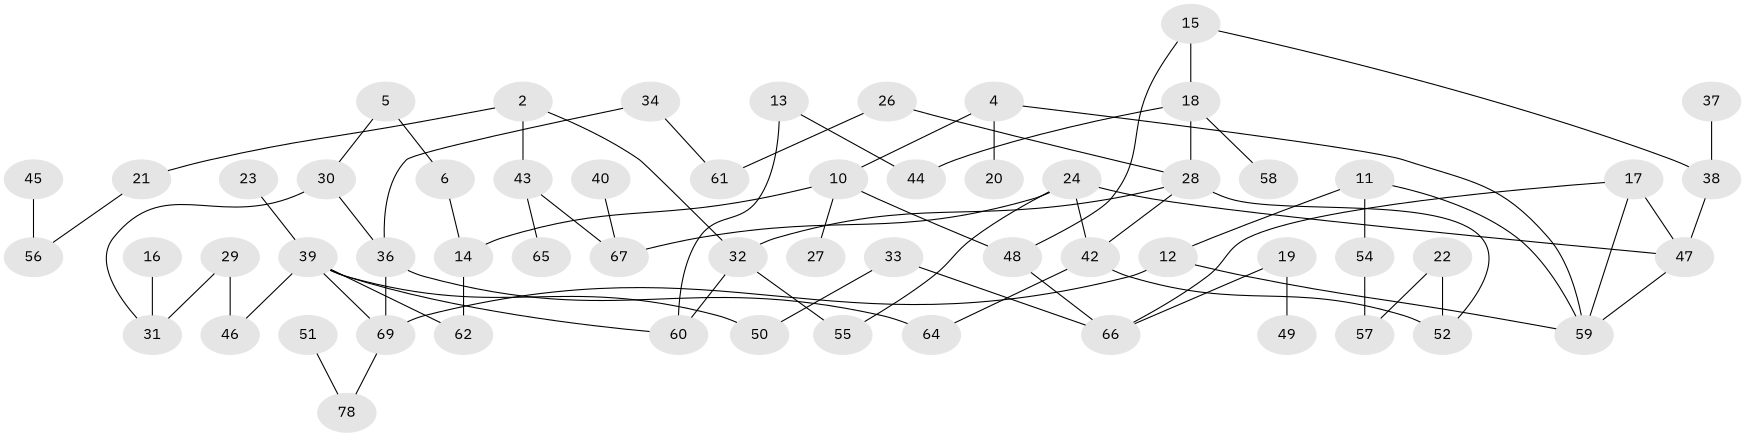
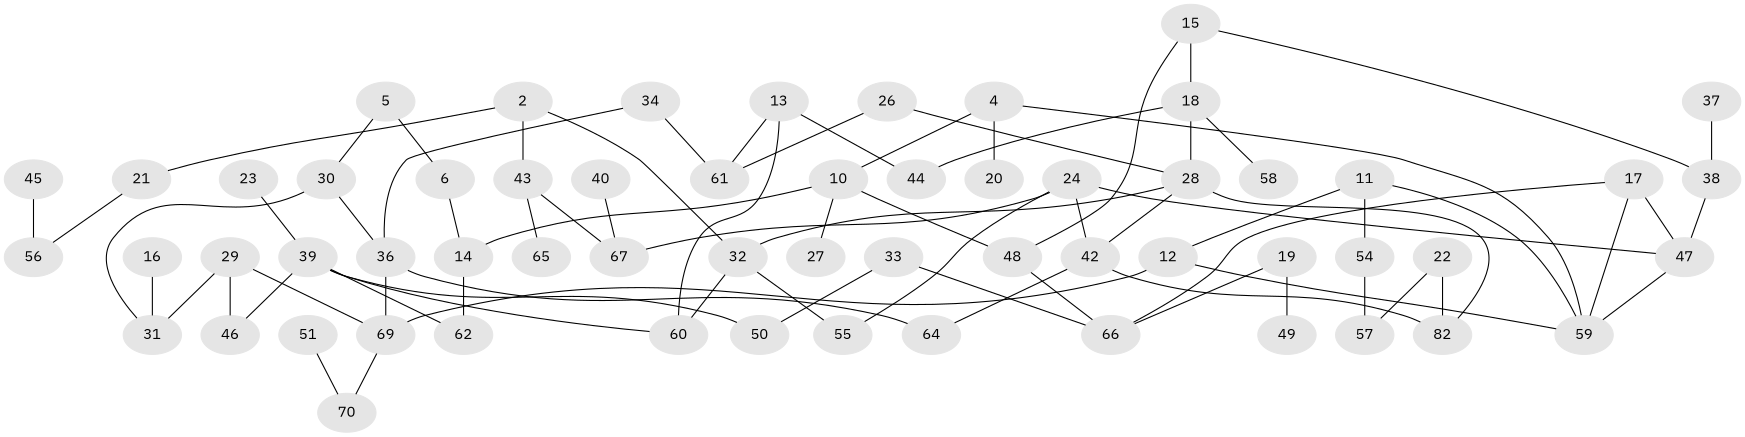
none -> (749, 140)
(347, 296) -> (308, 296)
(1443, 335) -> (1443, 335)
(347, 413) -> (347, 413)
